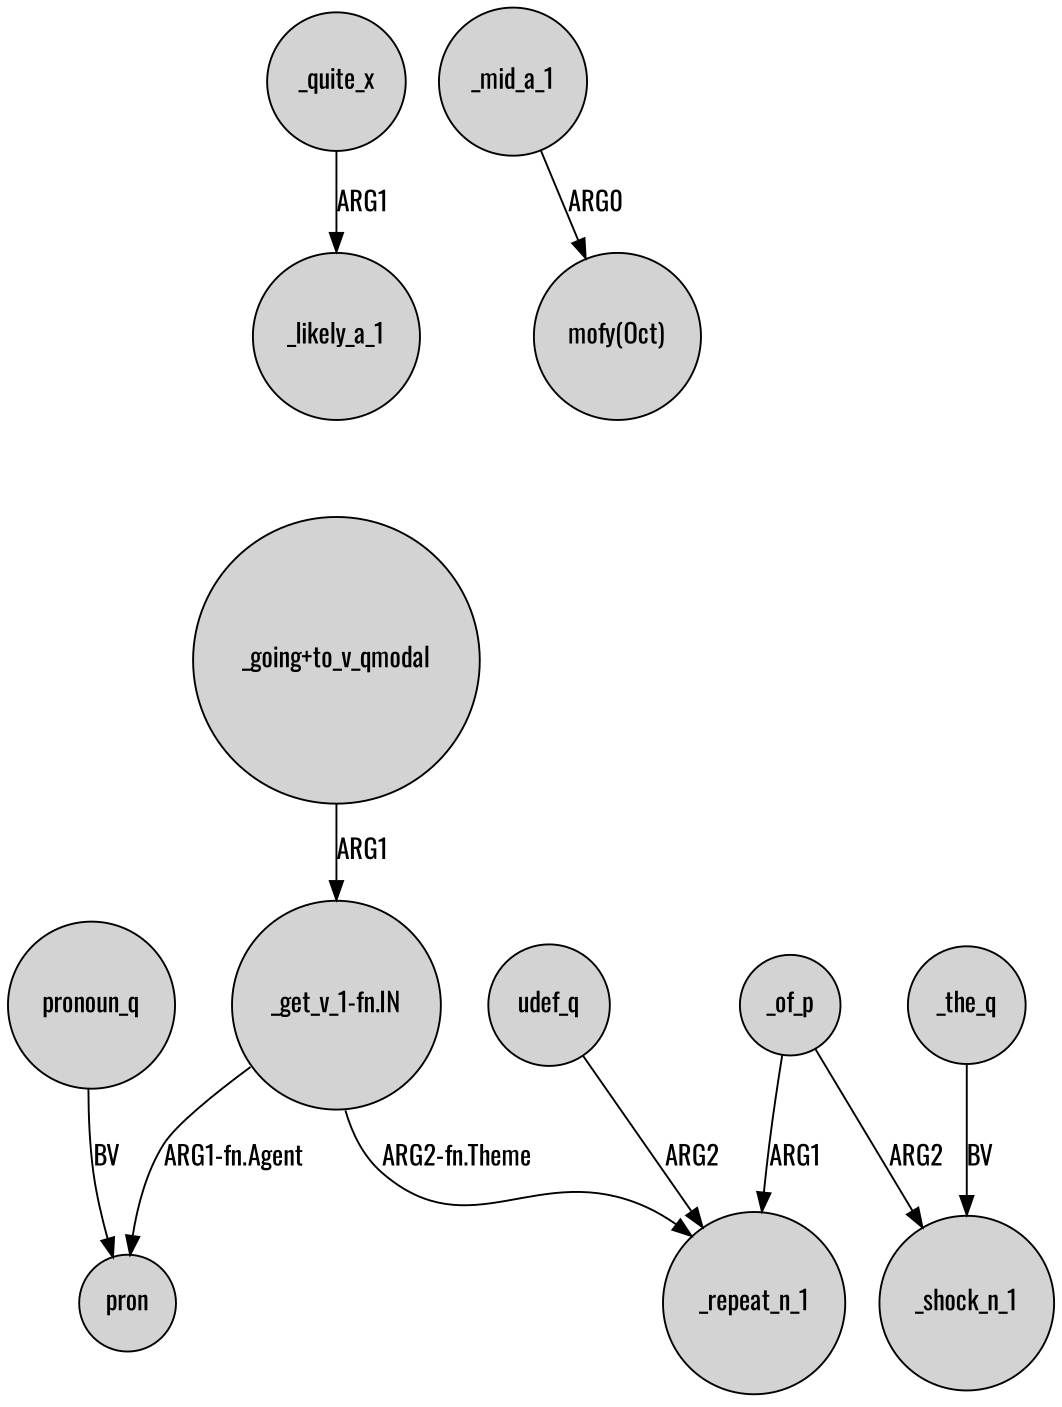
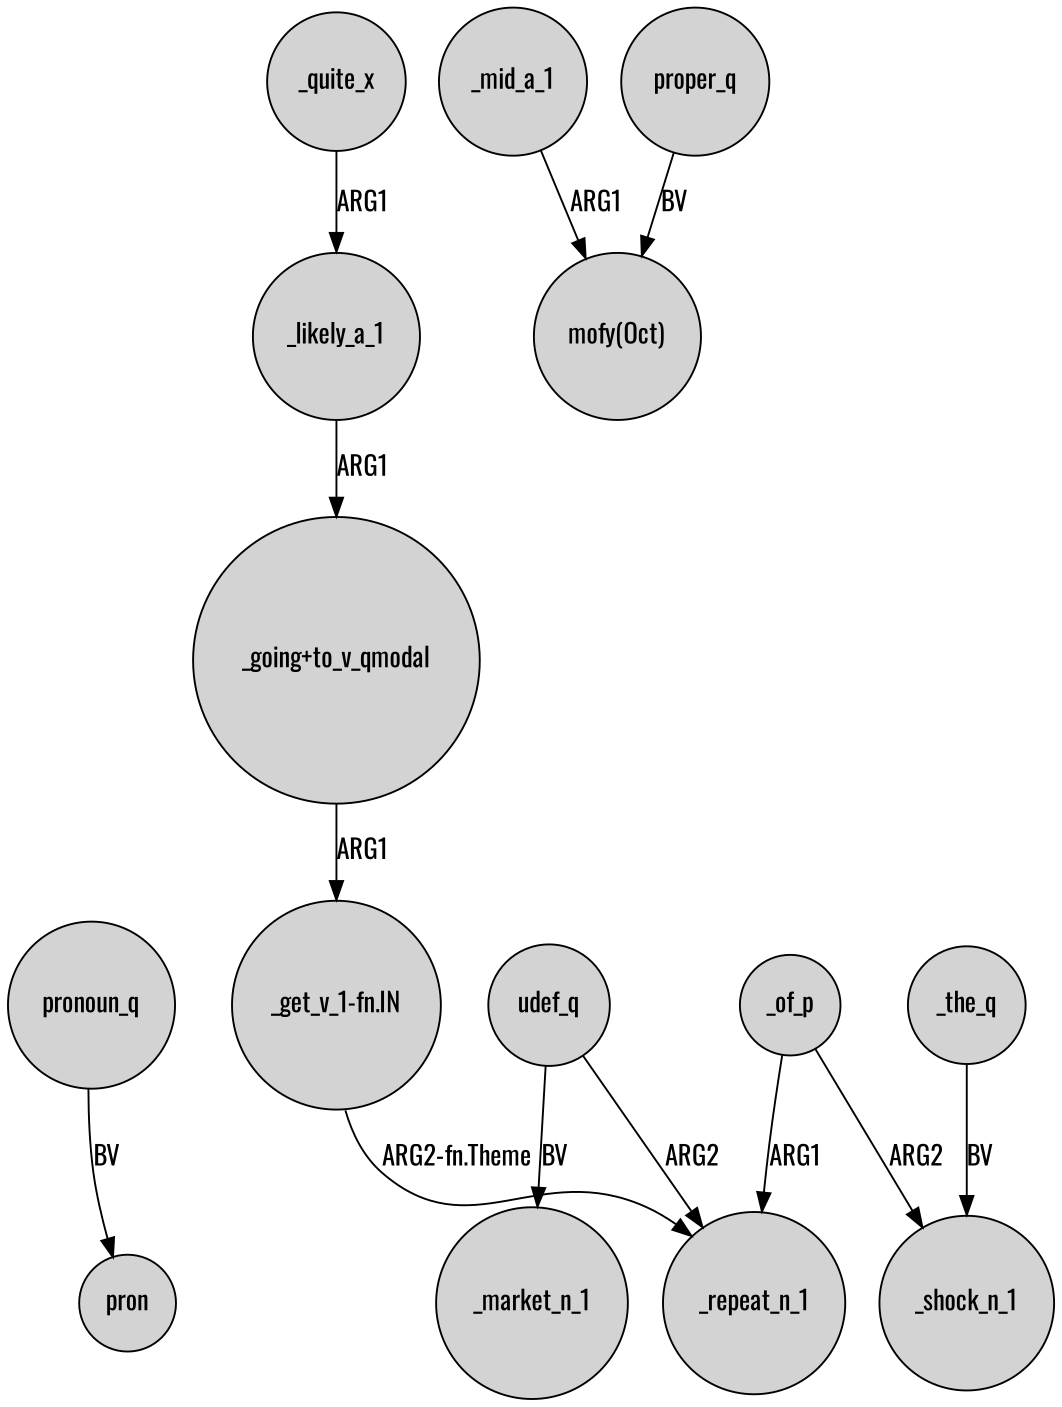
none -> (695, 82)
(597, 204) -> (597, 204)
none -> (336, 459)
(170, 1136) -> none
none -> (532, 1303)
